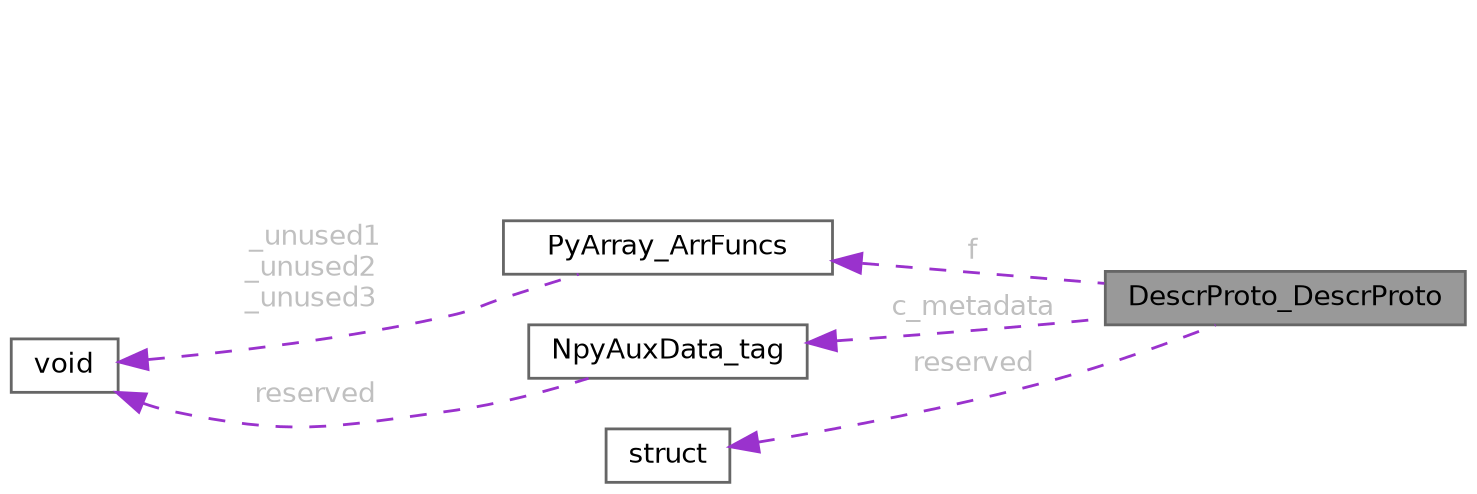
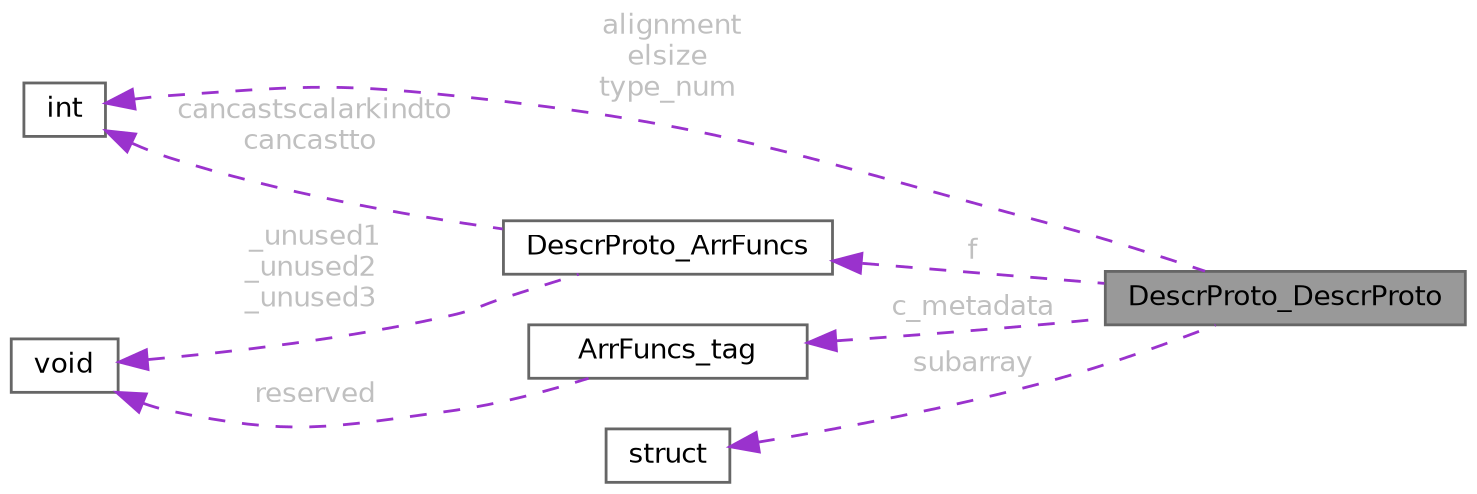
none -> (65, 110)
(668, 248) -> (668, 248)
(668, 352) -> (668, 352)
(969, 364) -> (969, 364)
